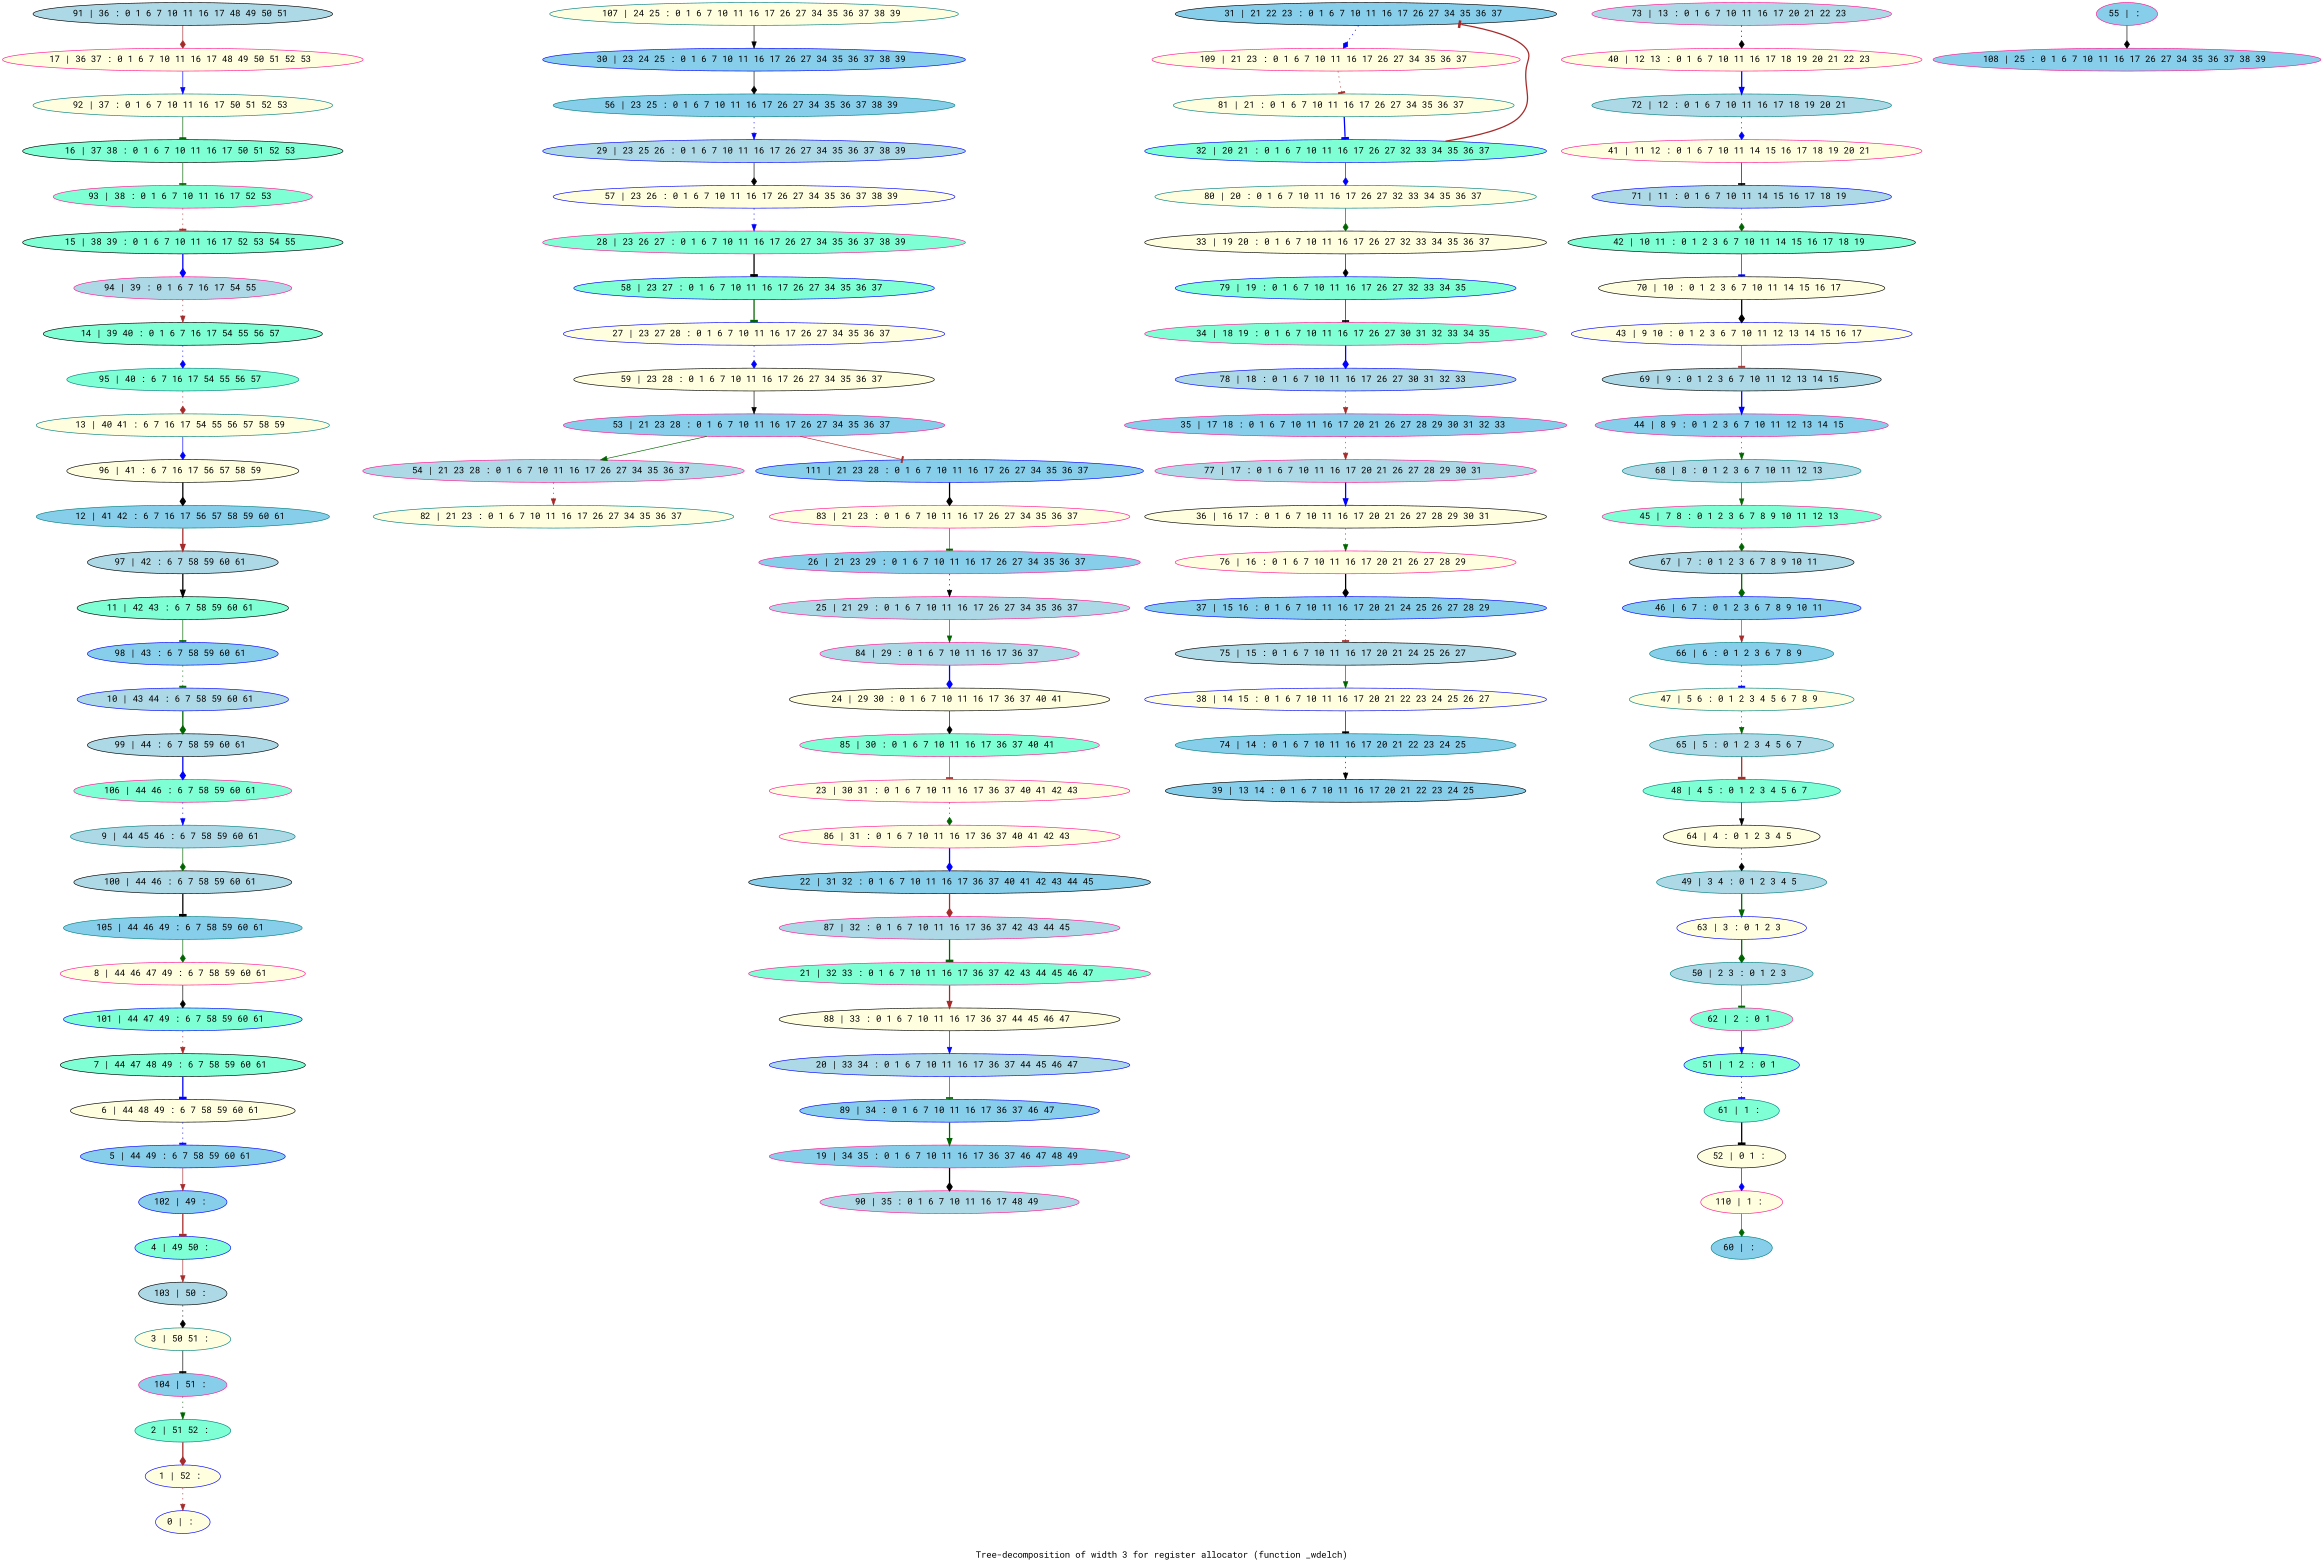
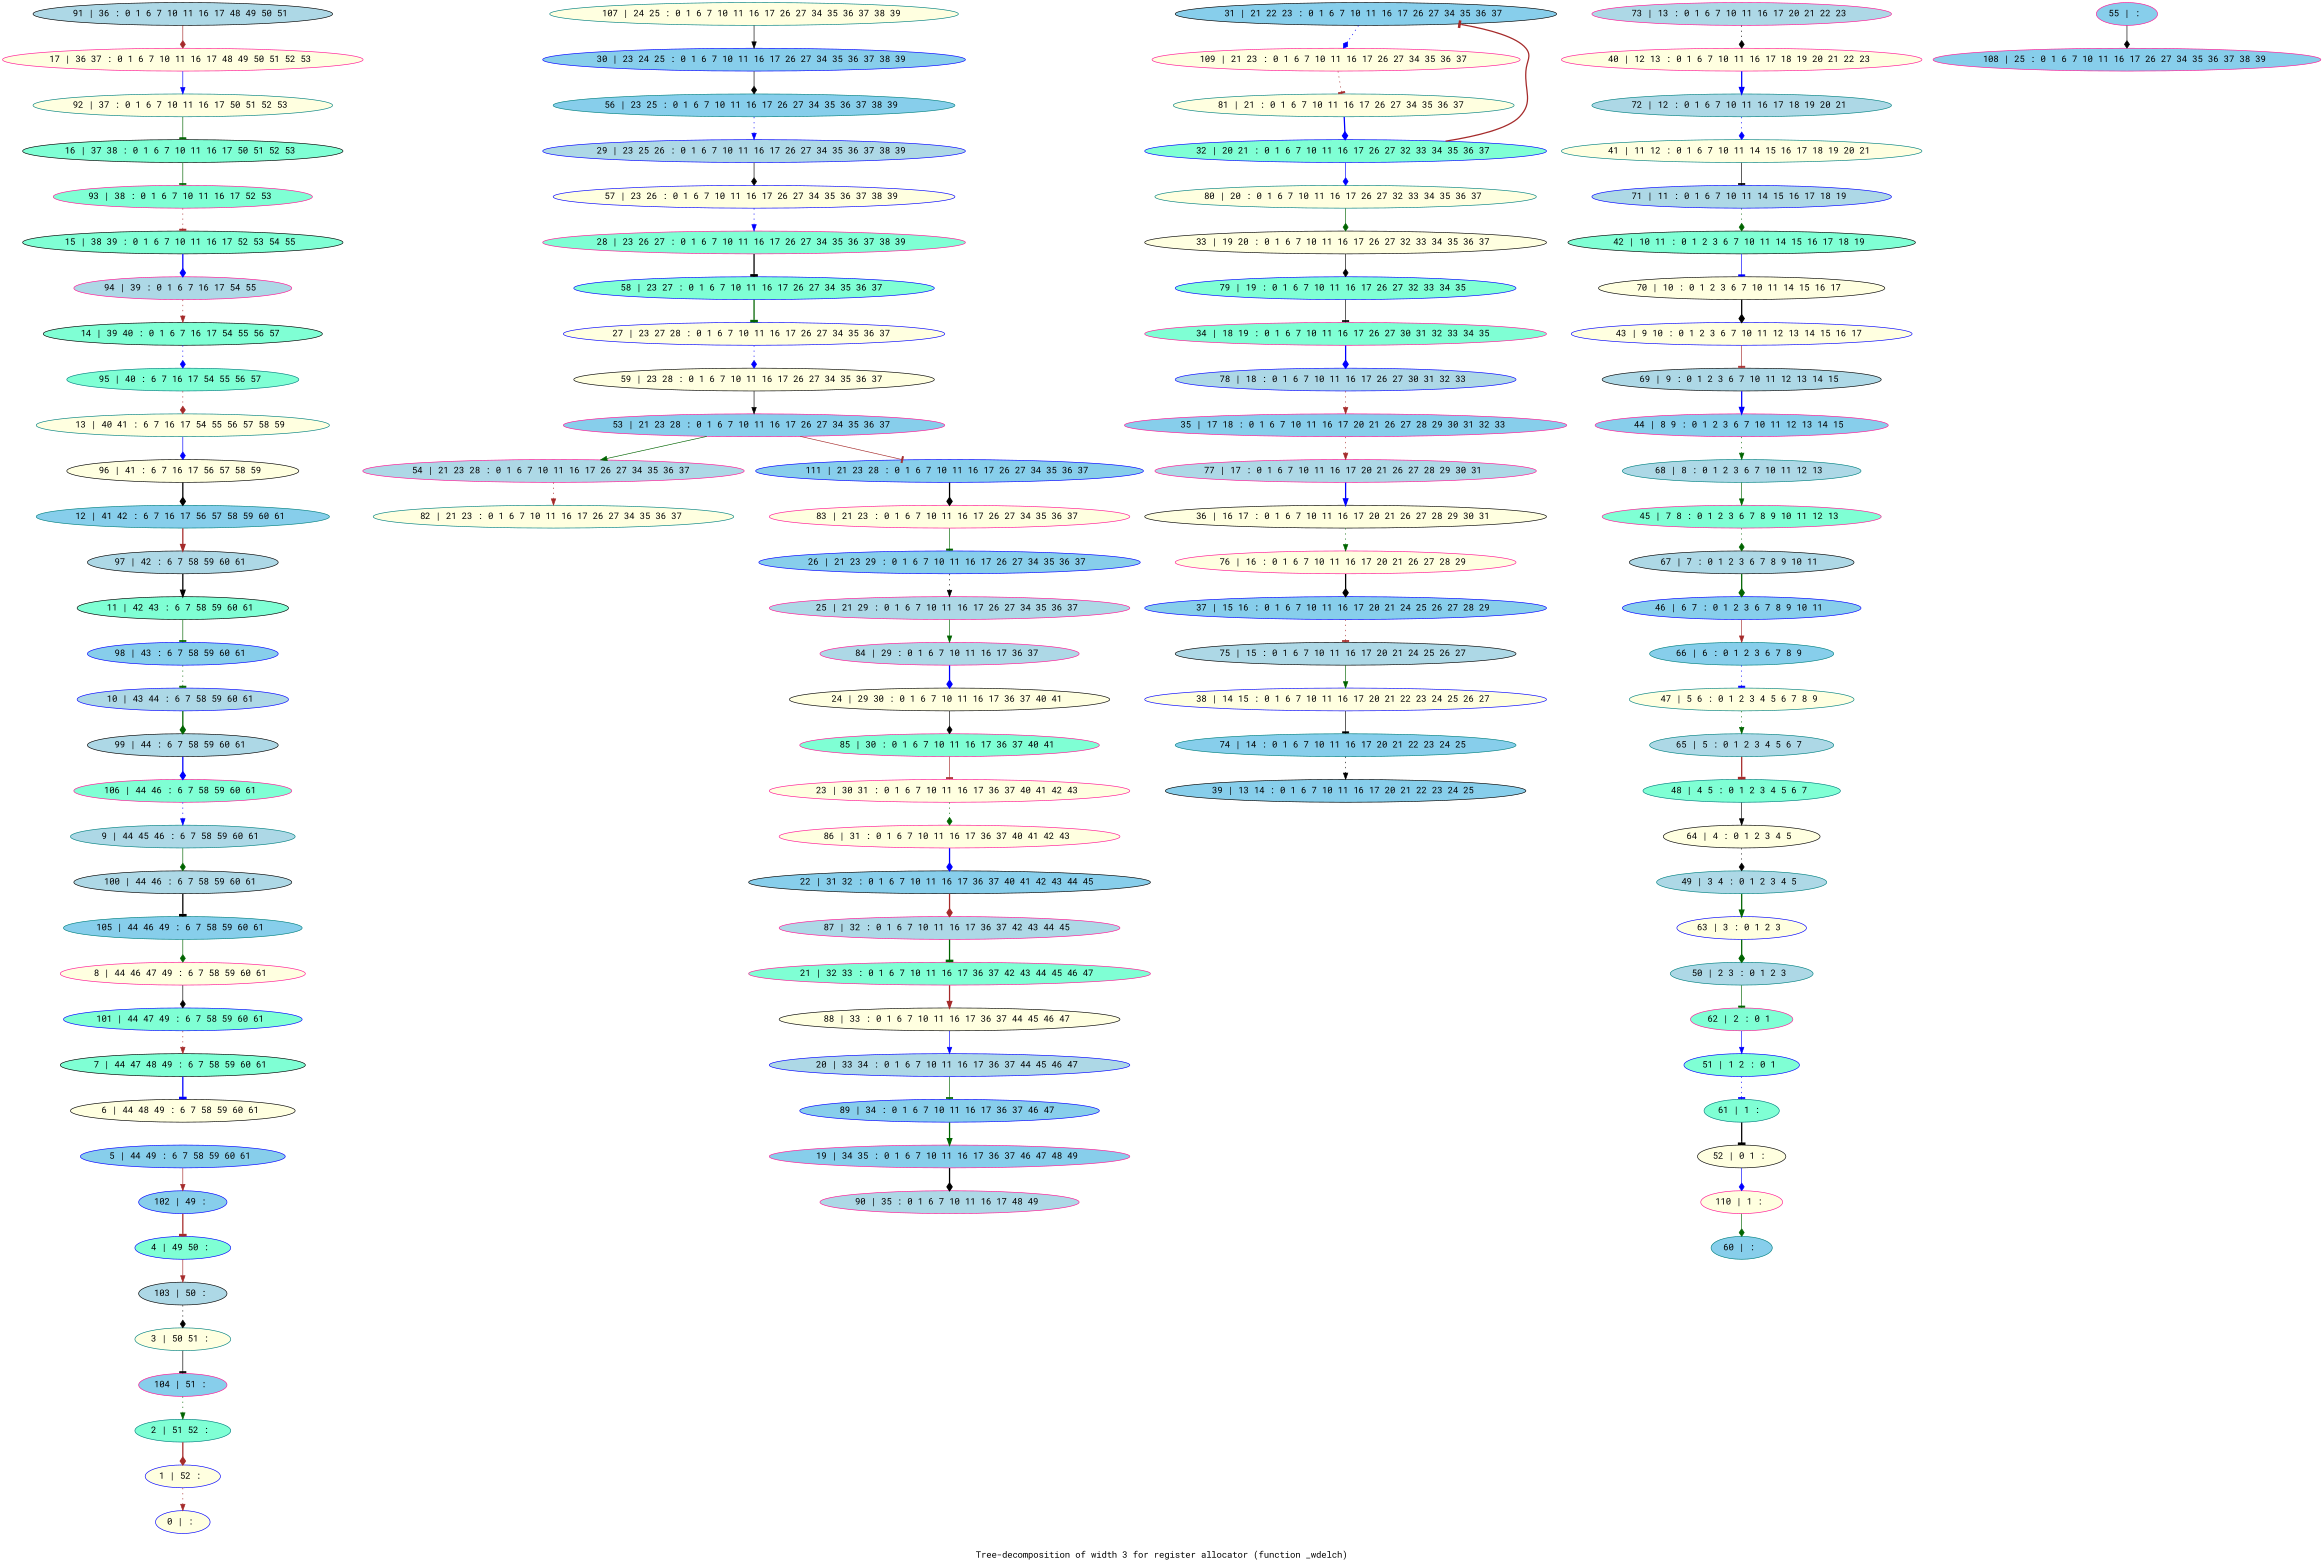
(1345, 127) -> (1345, 127)
(1742, 151) -> (1742, 151)
(950, 562) -> (950, 562)
(183, 1132) -> none
